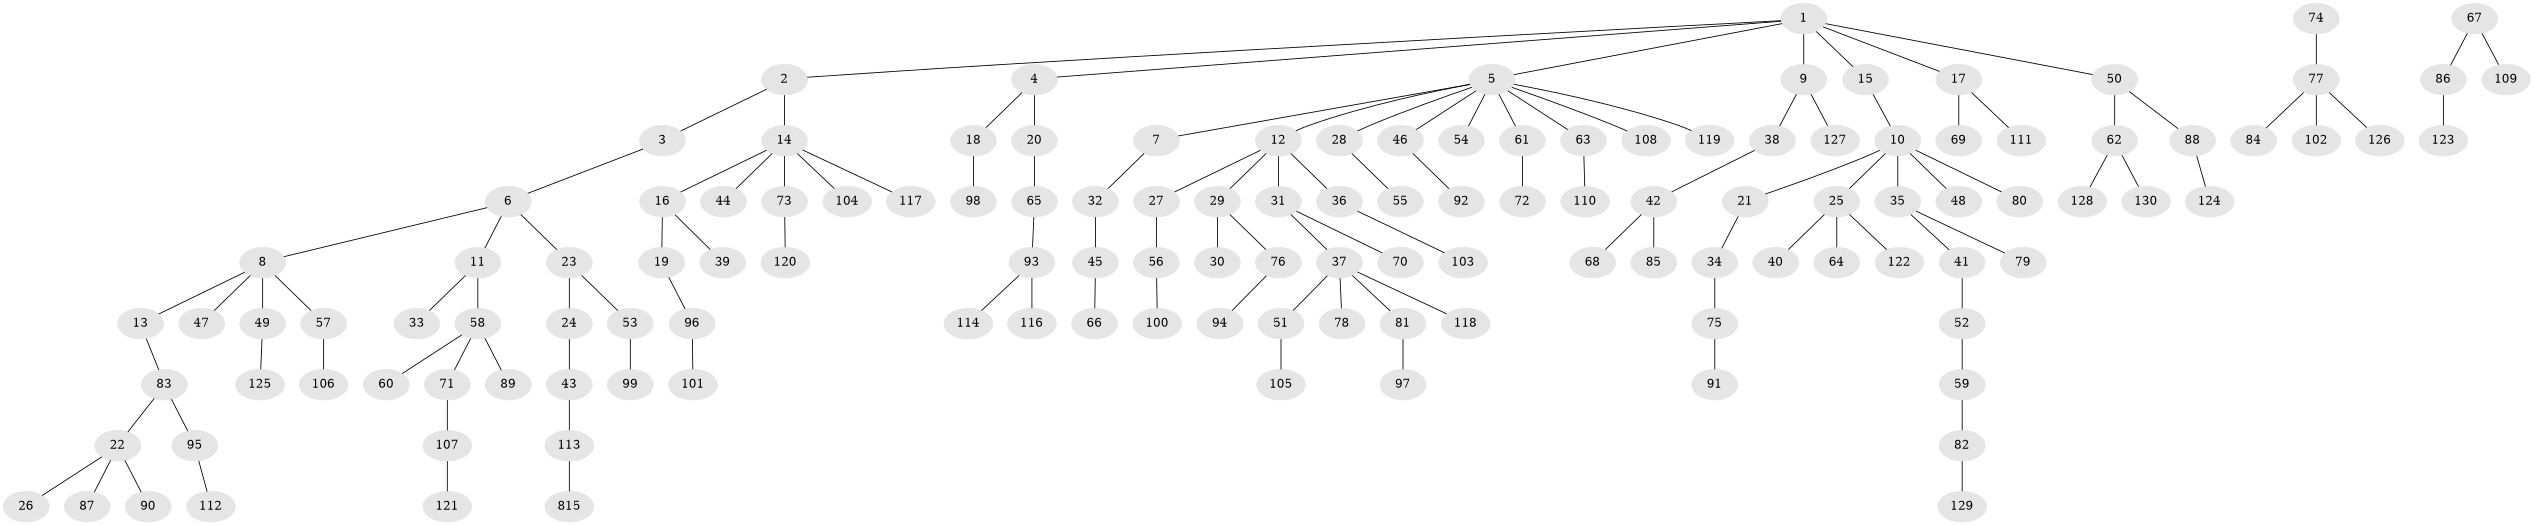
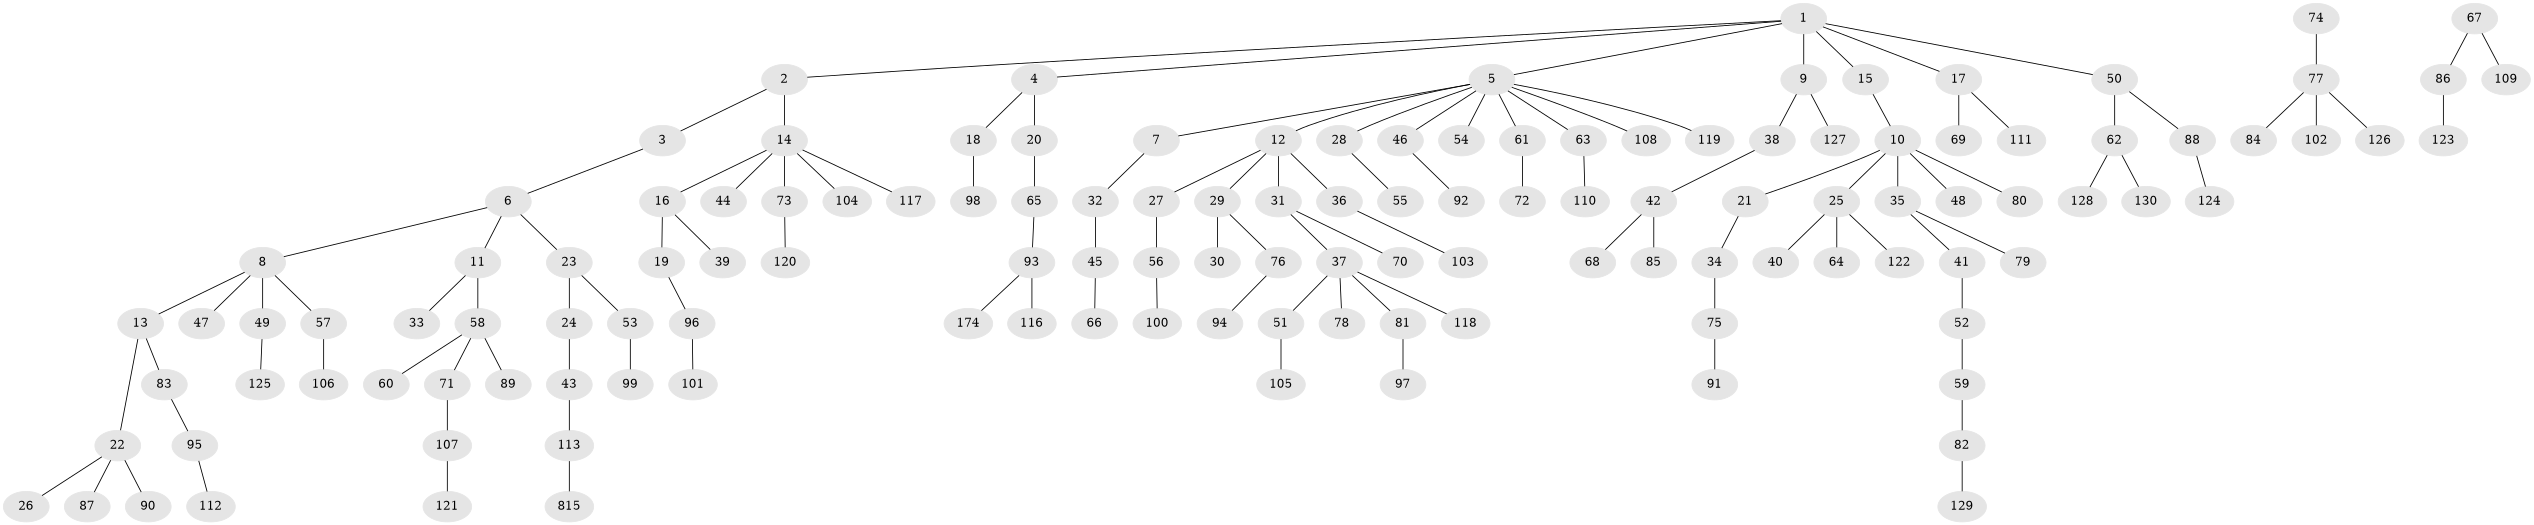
(968, 324) -> (968, 324)
(141, 415) -> (129, 385)
